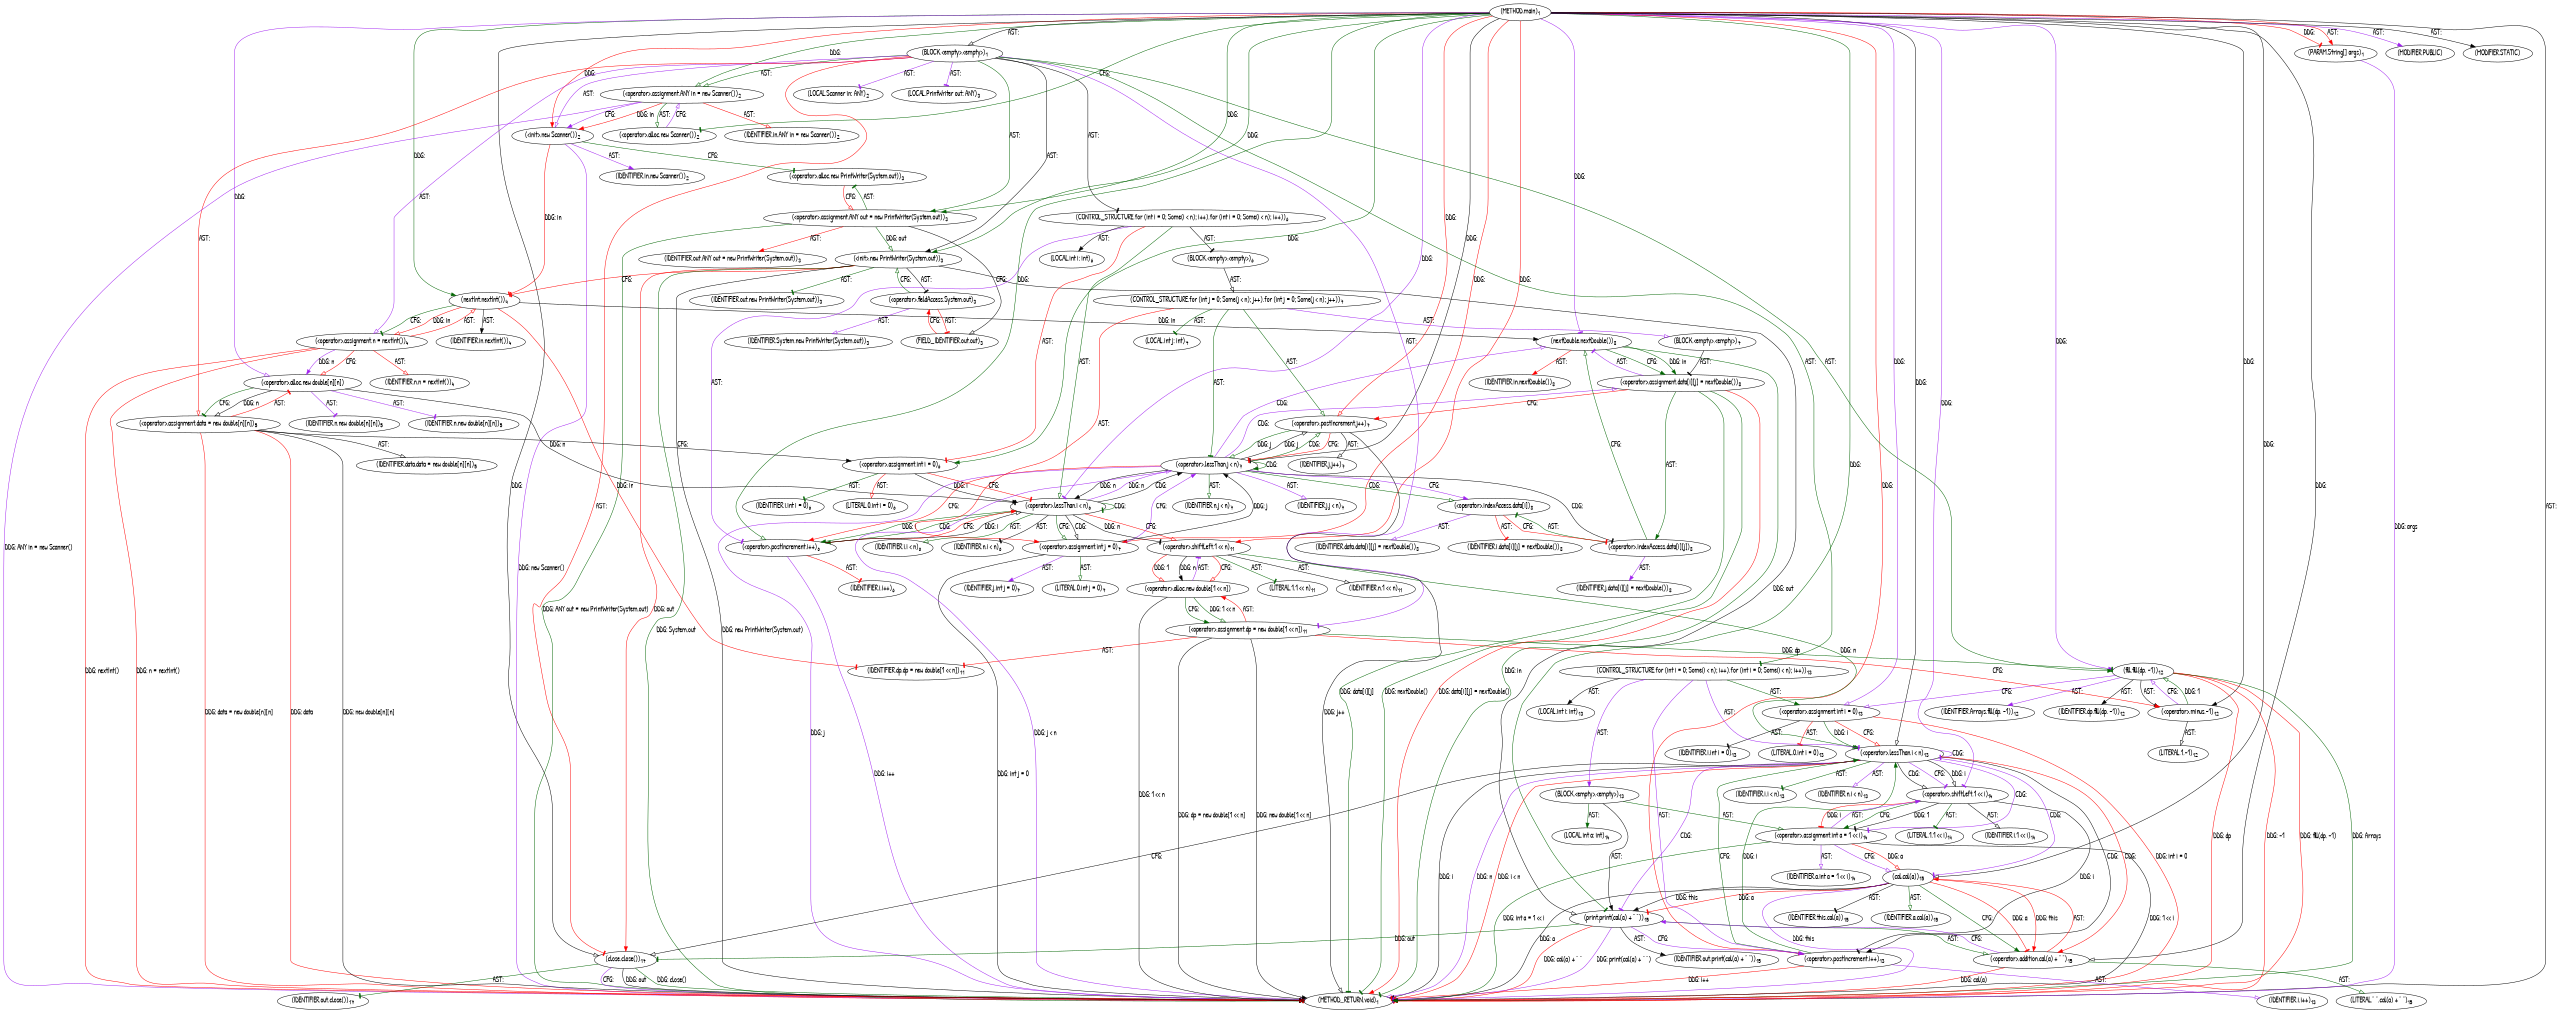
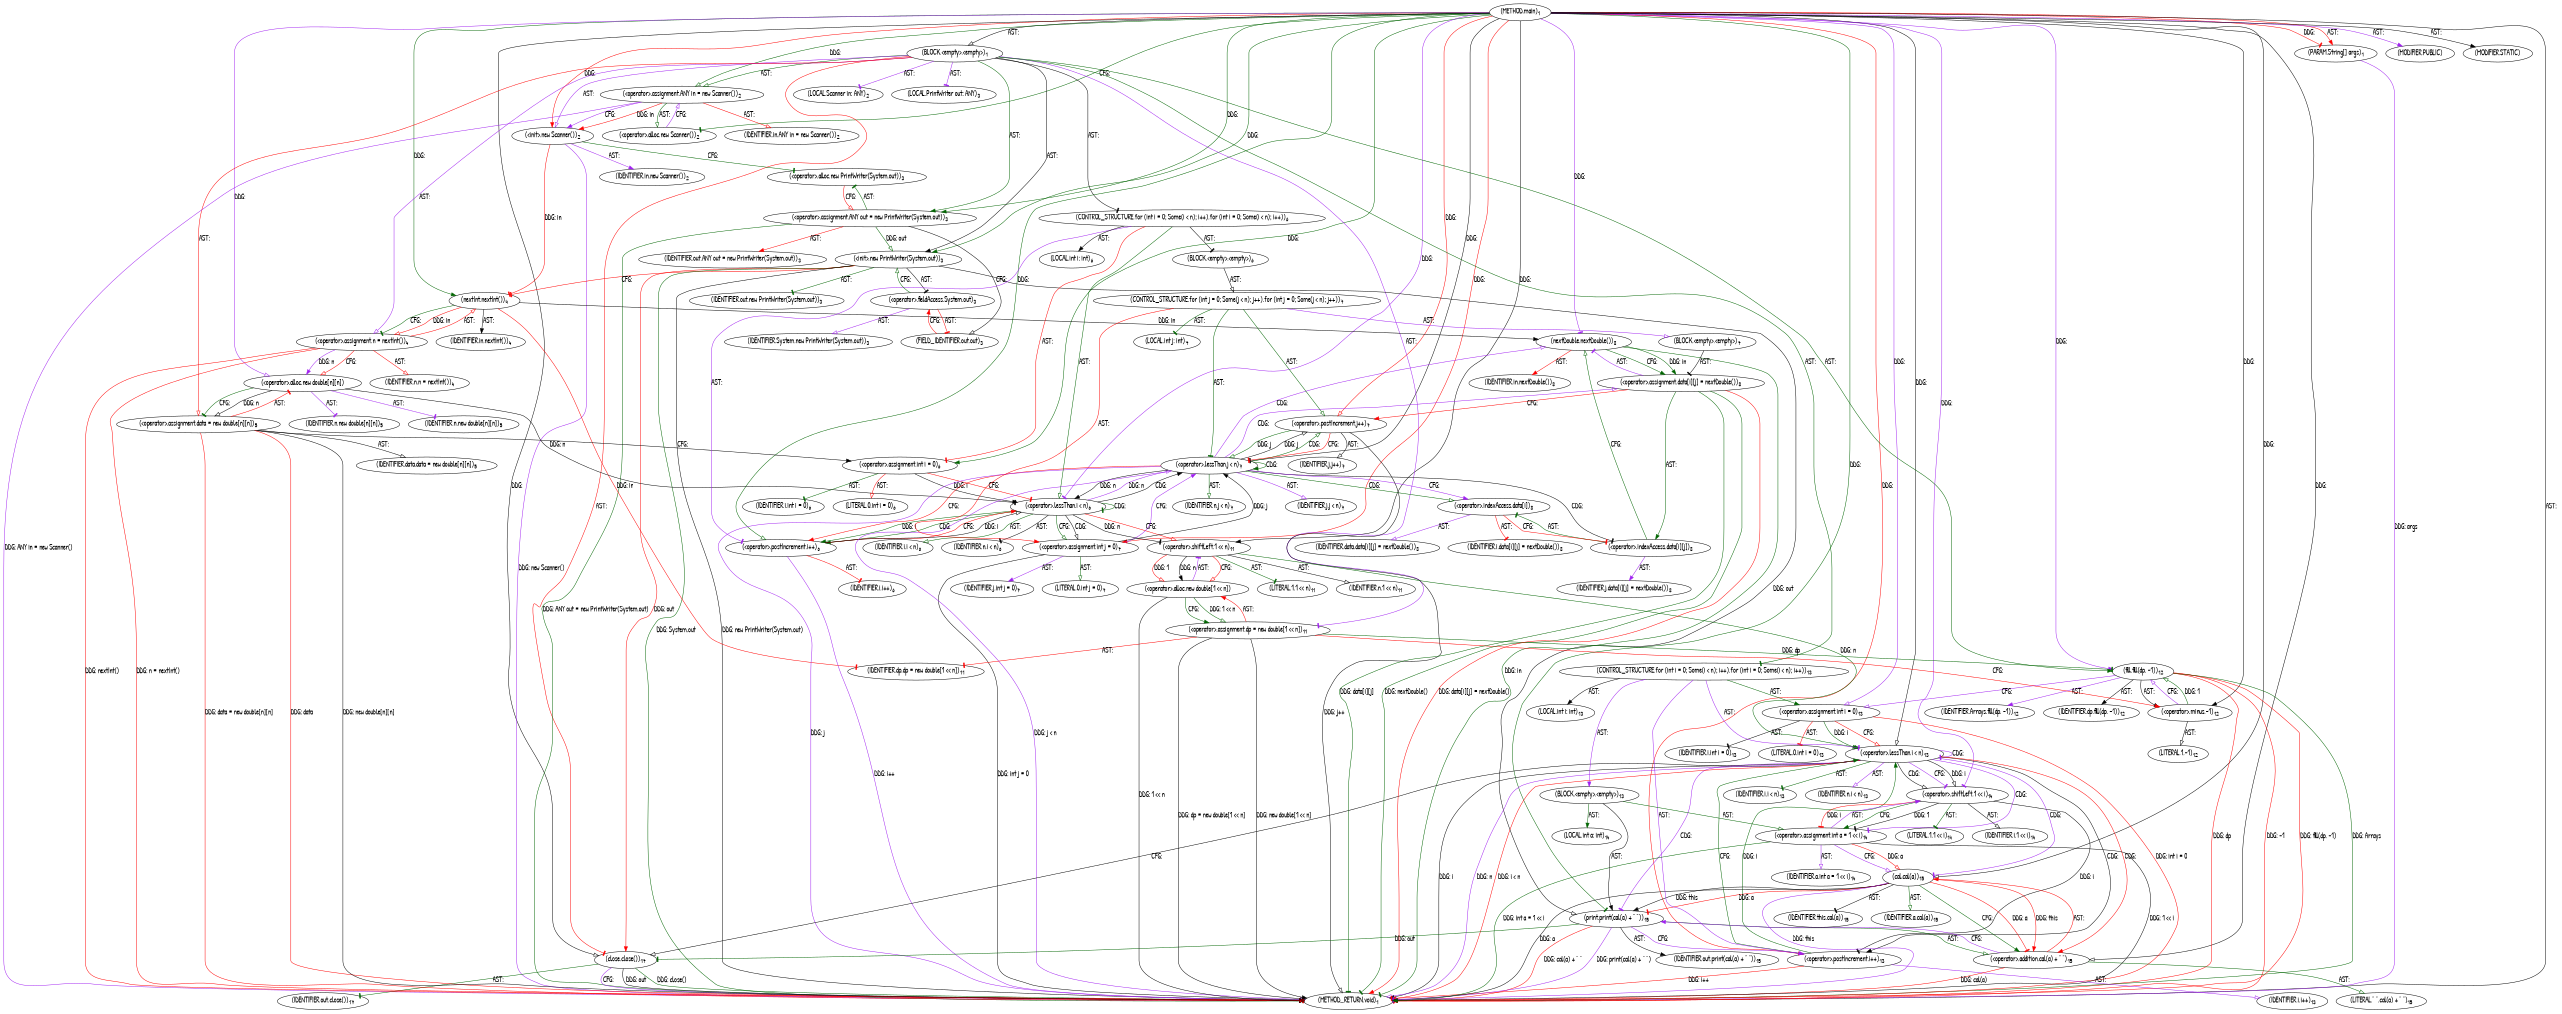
(1494, 345) -> (1494, 345)
